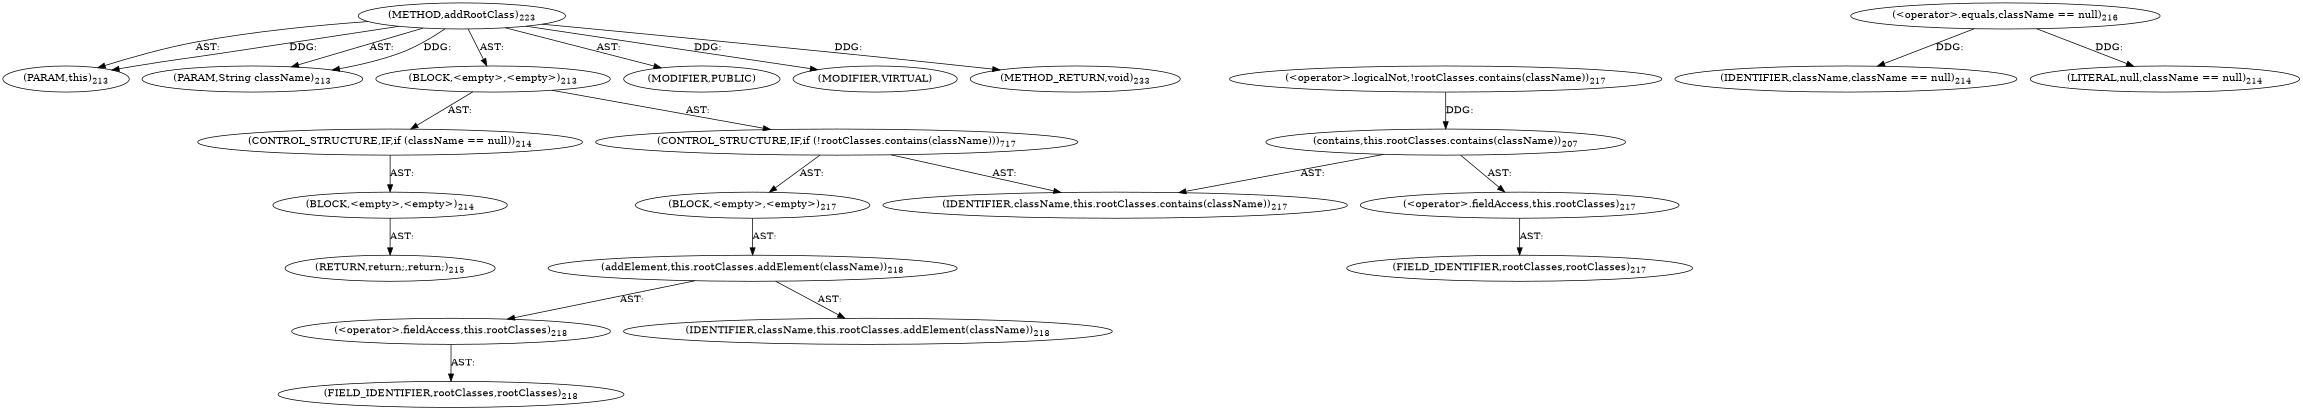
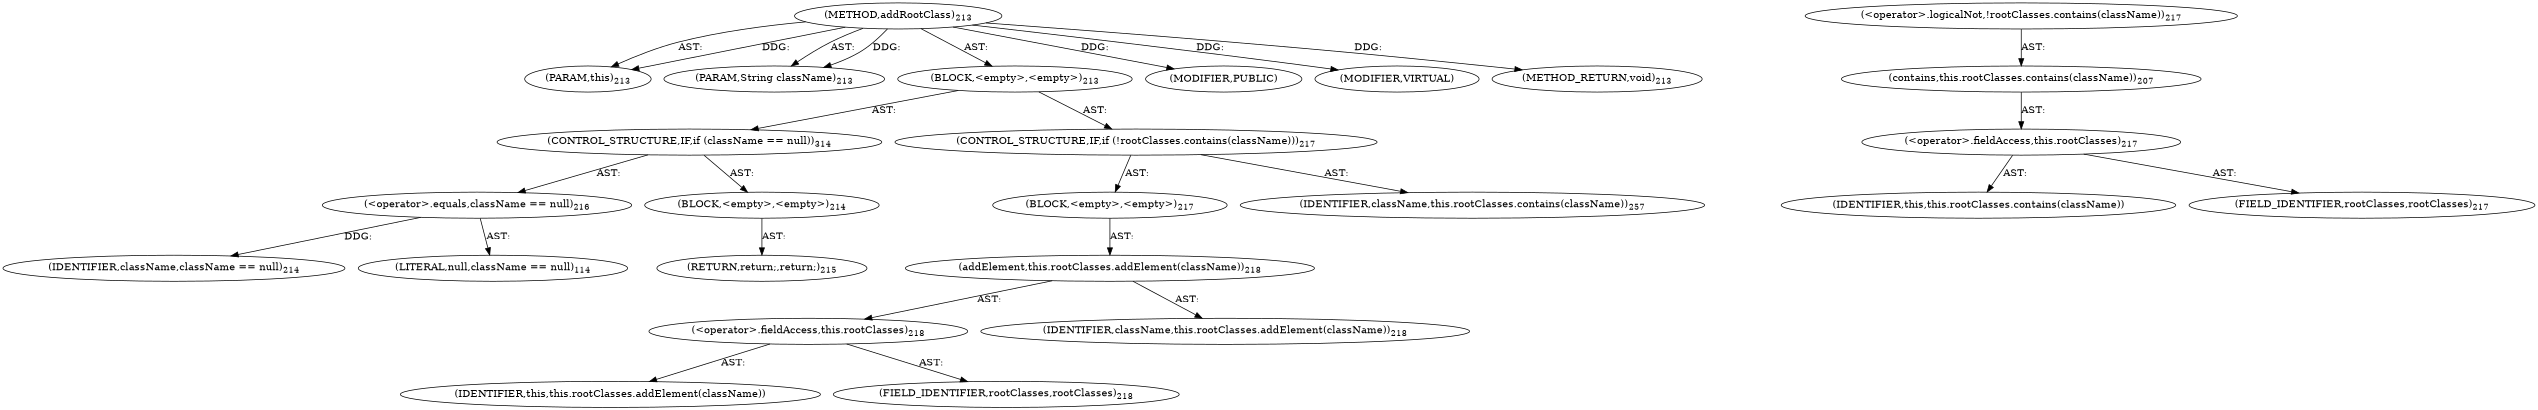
(528, 15) -> (964, 15)
(611, 47) -> (1096, 47)
(2111, 47) -> (500, 237)
(1142, 78) -> (1664, 78)
(2254, 78) -> (582, 267)
(1461, 111) -> (2035, 47)
(524, 141) -> (823, 141)
(1008, 141) -> (1307, 141)
none -> (586, 173)
(1285, 173) -> none
(1280, 204) -> (1637, 204)
none -> (1978, 205)
none -> (610, 394)
